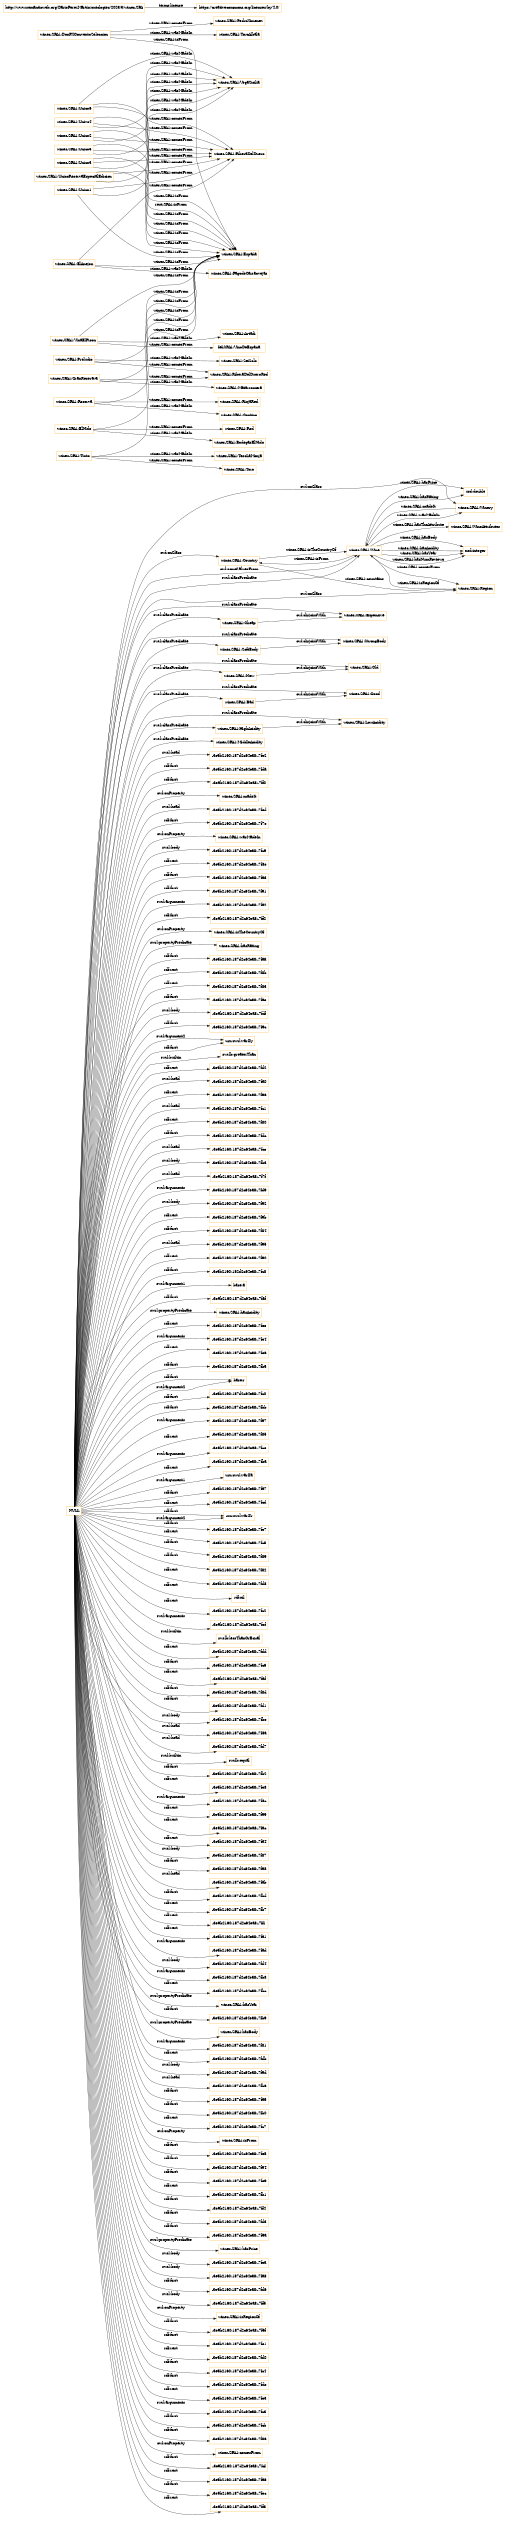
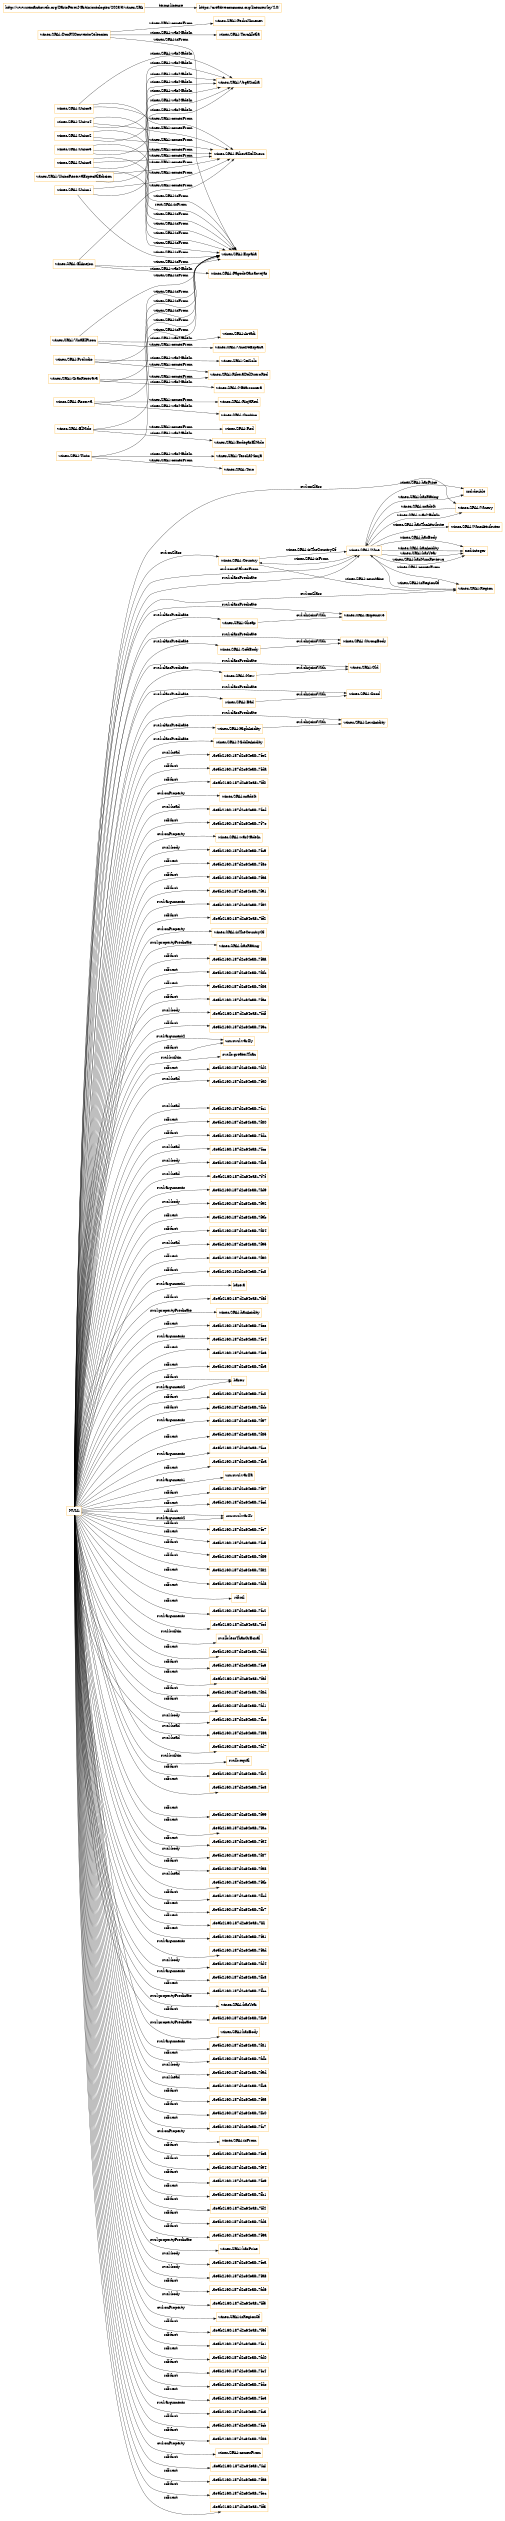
(239, 348) -> (239, 348)
(239, 1096) -> none
(171, 1365) -> (171, 1365)
(239, 1801) -> none
